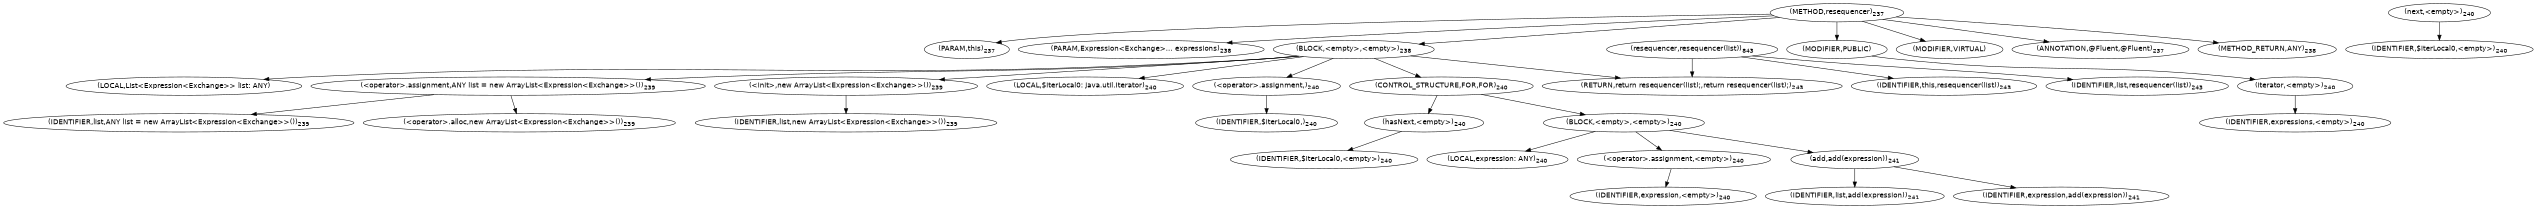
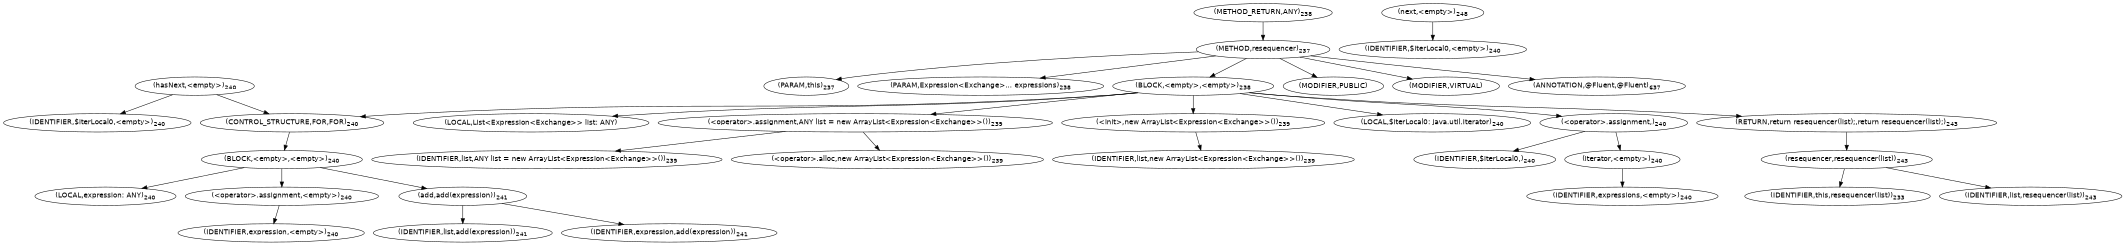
(2469, 12) -> (1462, 12)
(2055, 28) -> (1263, 29)
(1748, 49) -> (1903, 159)
(2159, 49) -> (1655, 85)
(1692, 65) -> (1847, 139)
(2061, 68) -> (1617, 139)
(2005, 85) -> (1899, 195)
(1434, 102) -> (240, 103)
